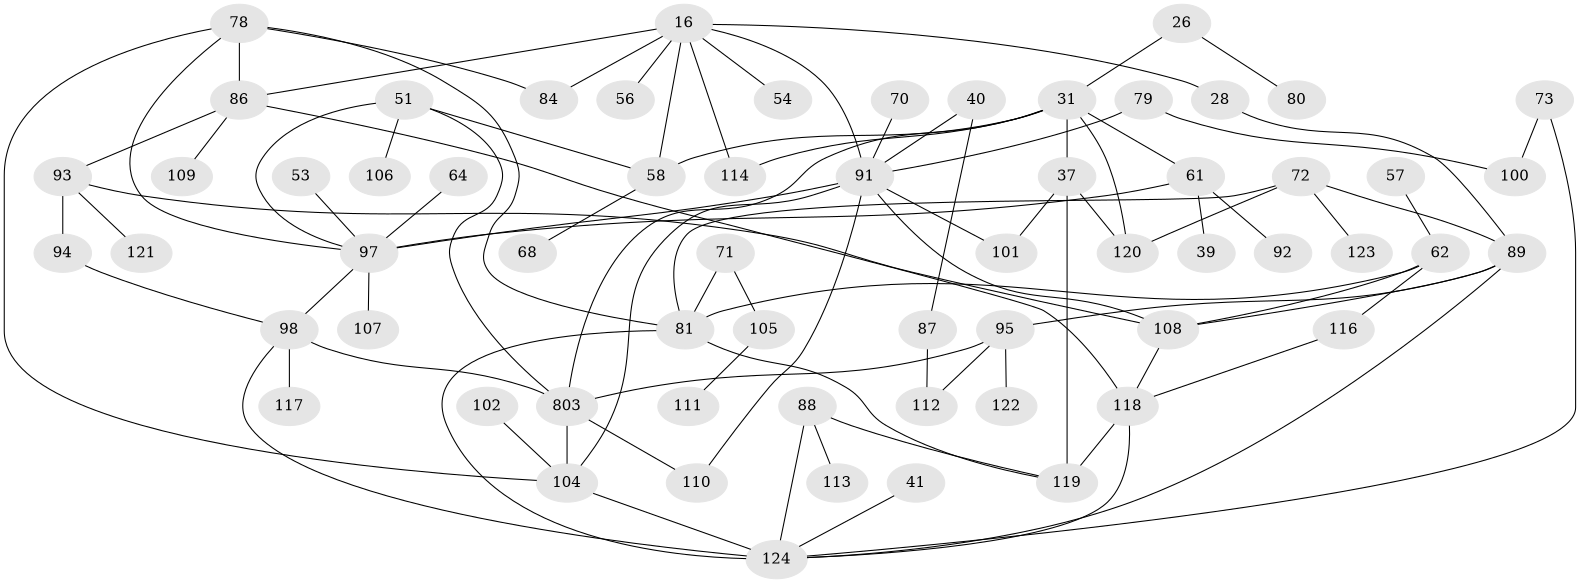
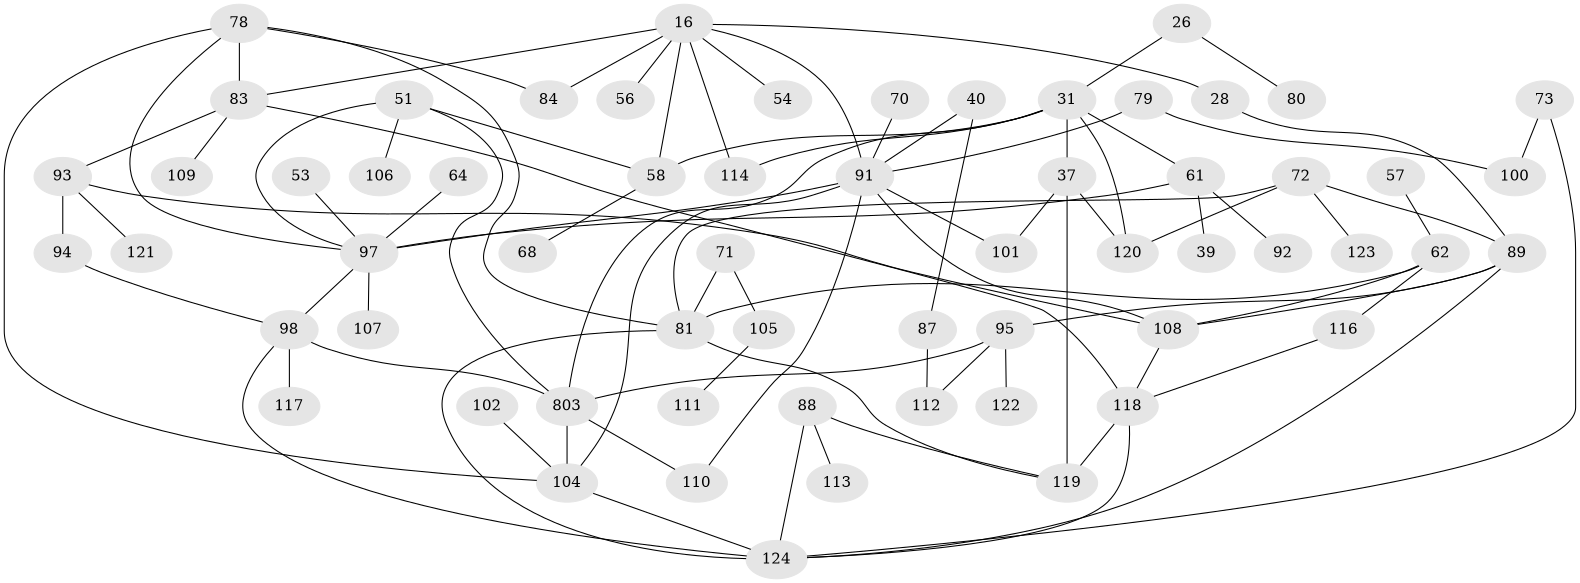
(239, 100) -> (239, 100)
(916, 483) -> none
